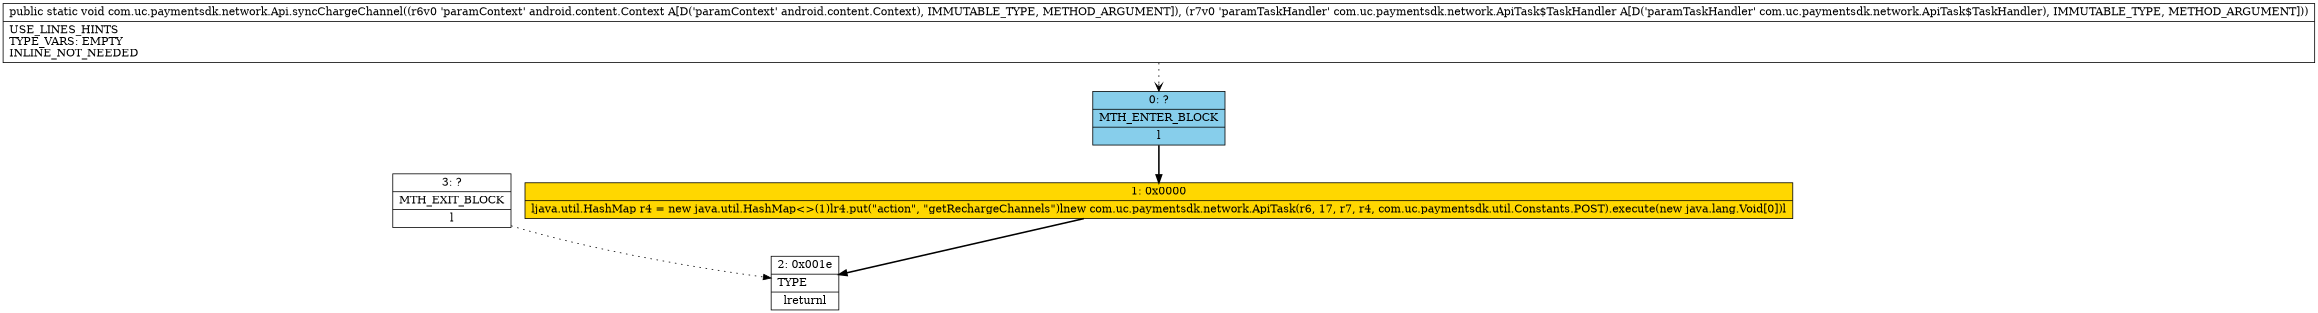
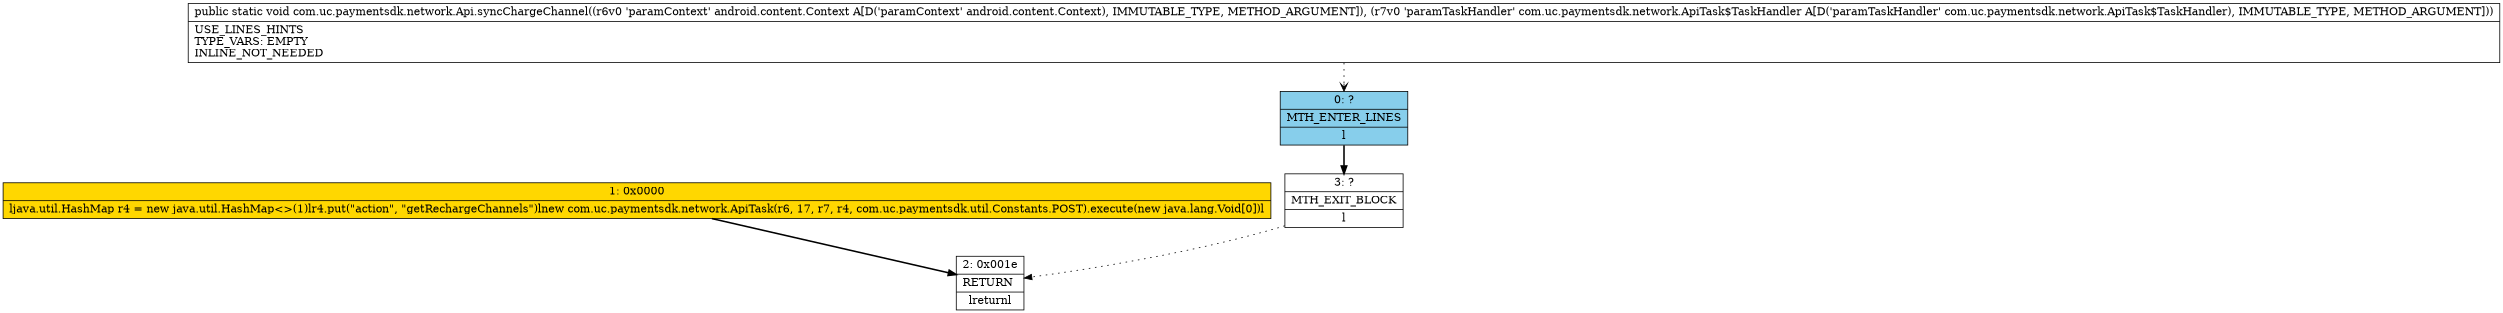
(1159, 118) -> (1344, 118)
(1159, 160) -> (1344, 156)
(793, 283) -> (988, 283)
